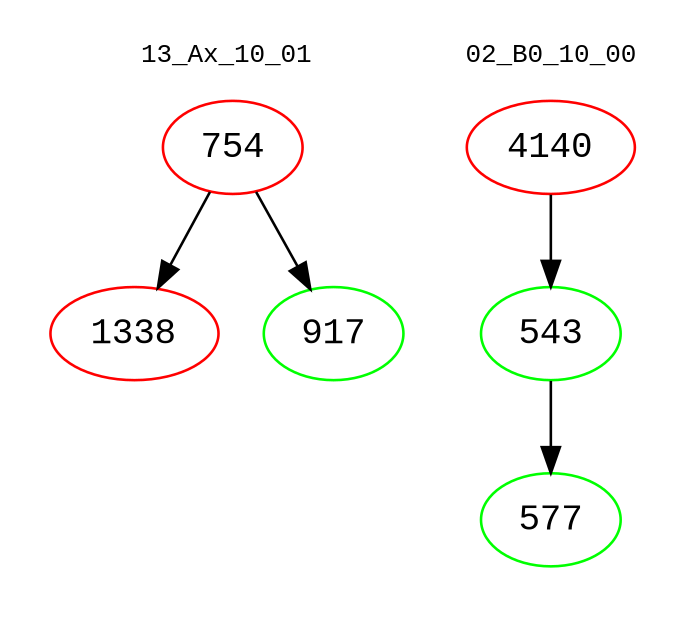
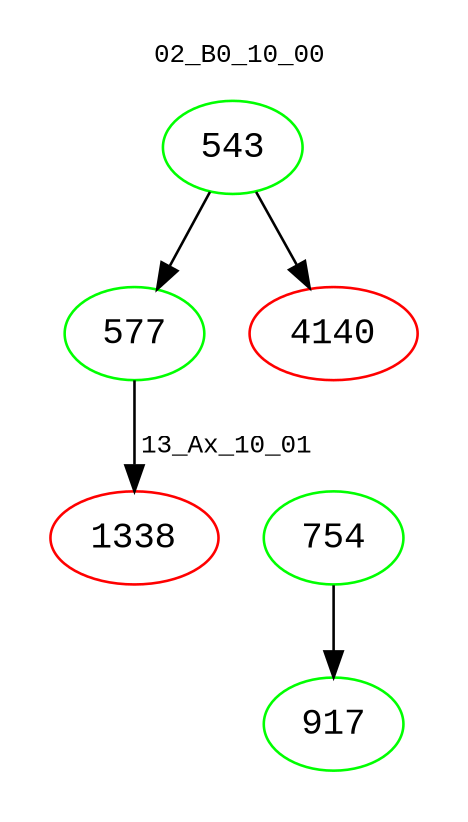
(233, 147) -> (334, 538)
(190, 228) -> (134, 437)
(551, 228) -> (276, 228)
